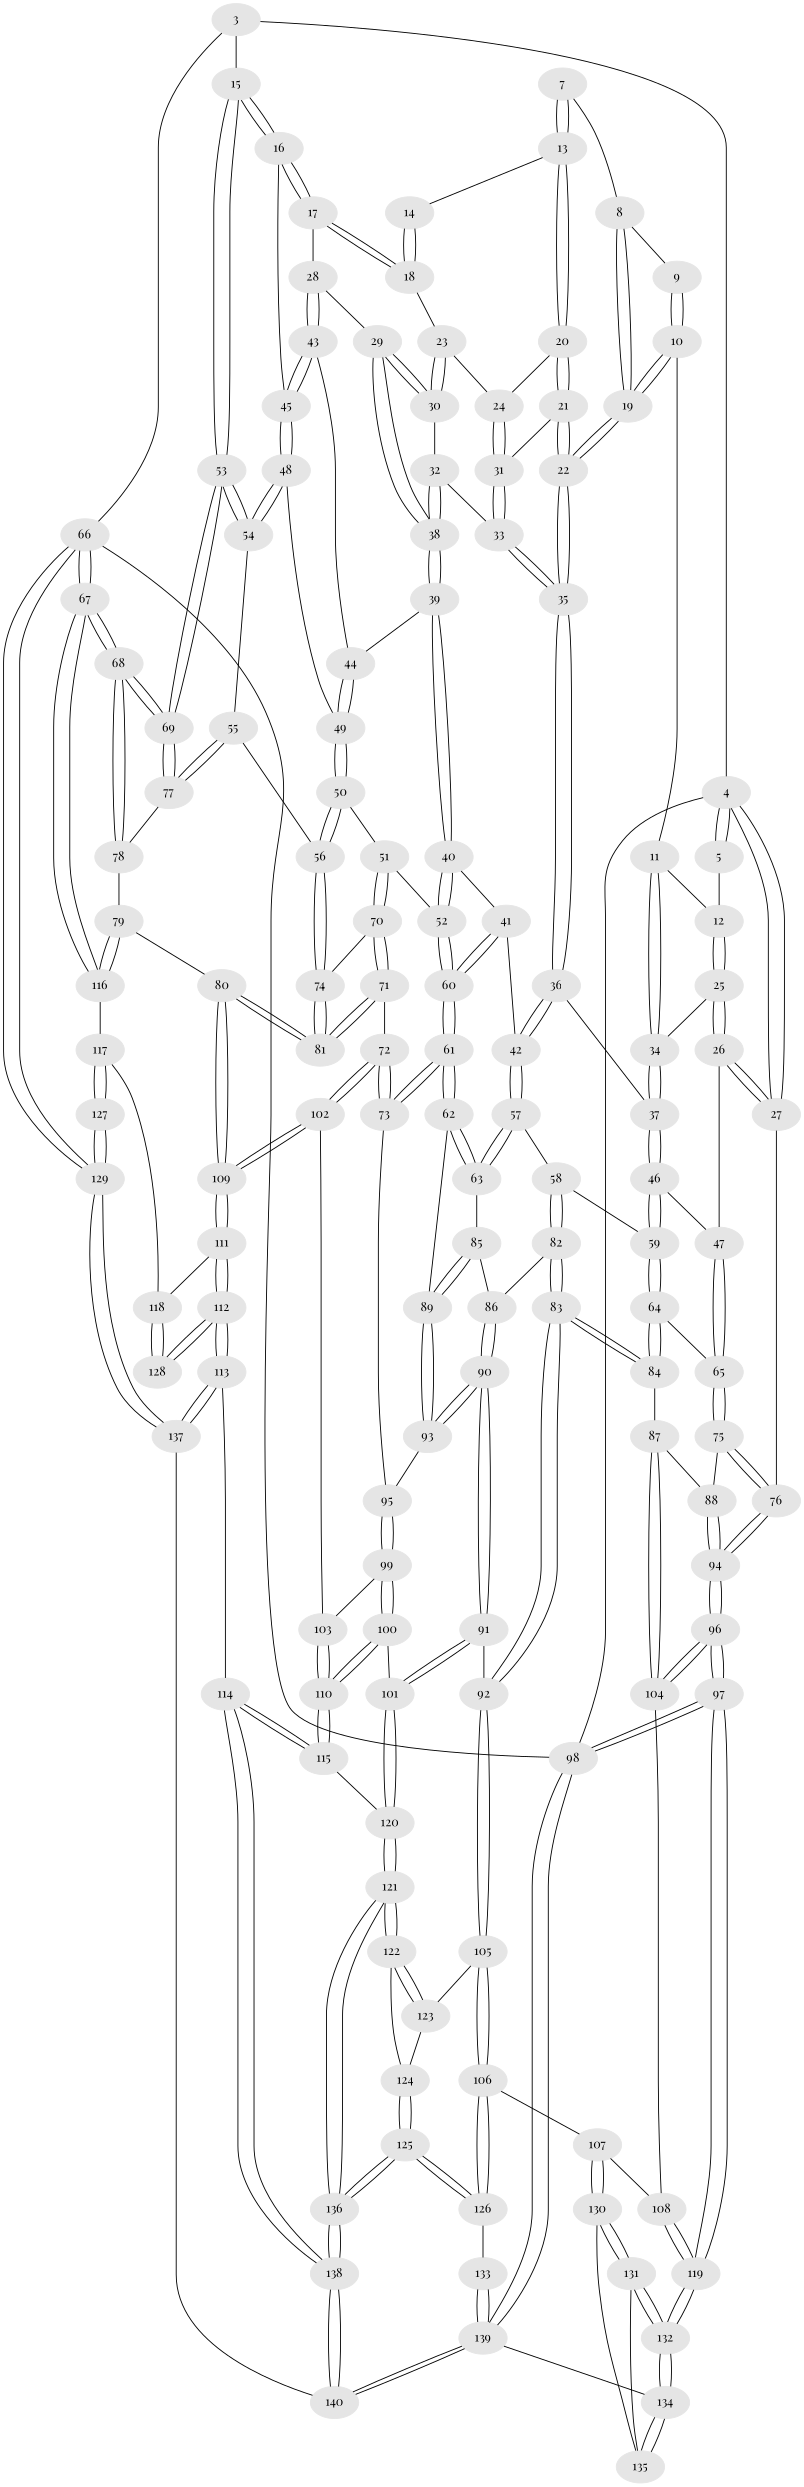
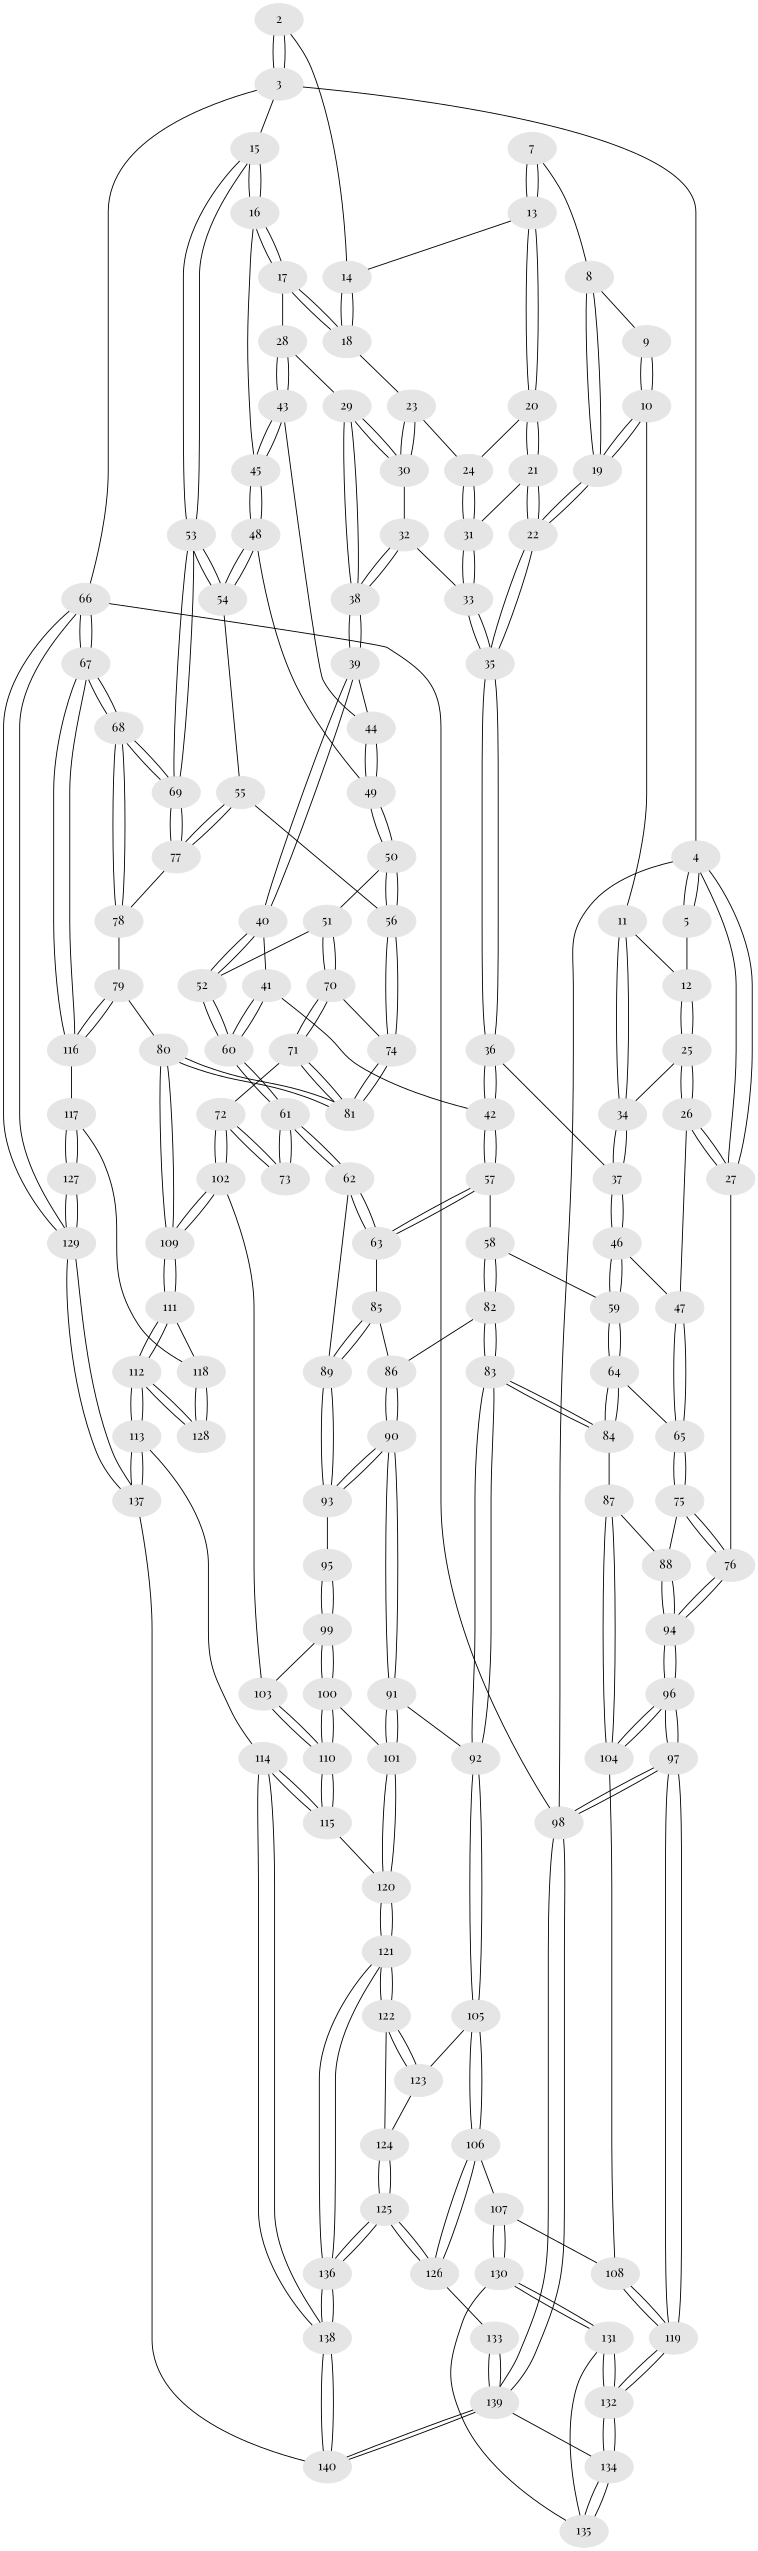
none -> (279, 20)
(378, 1308) -> none
